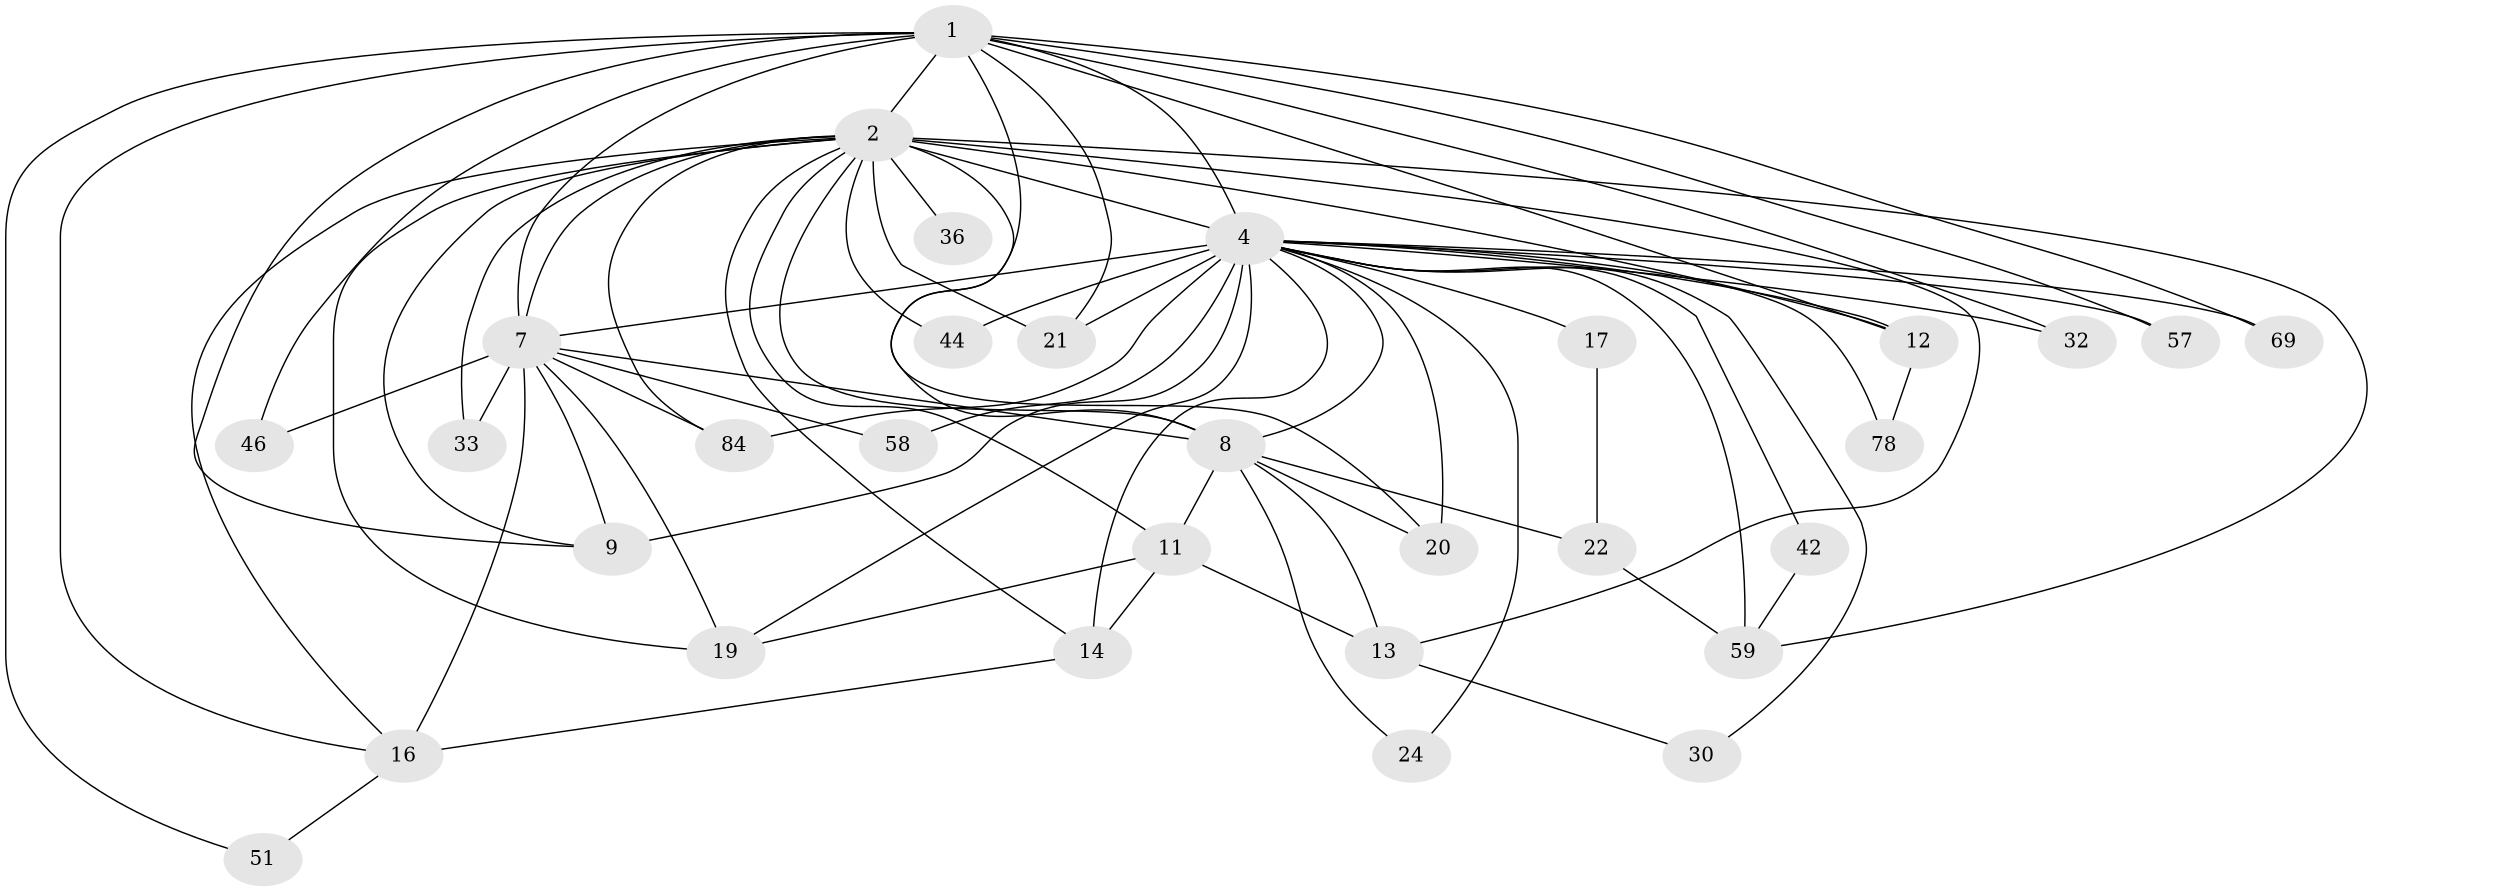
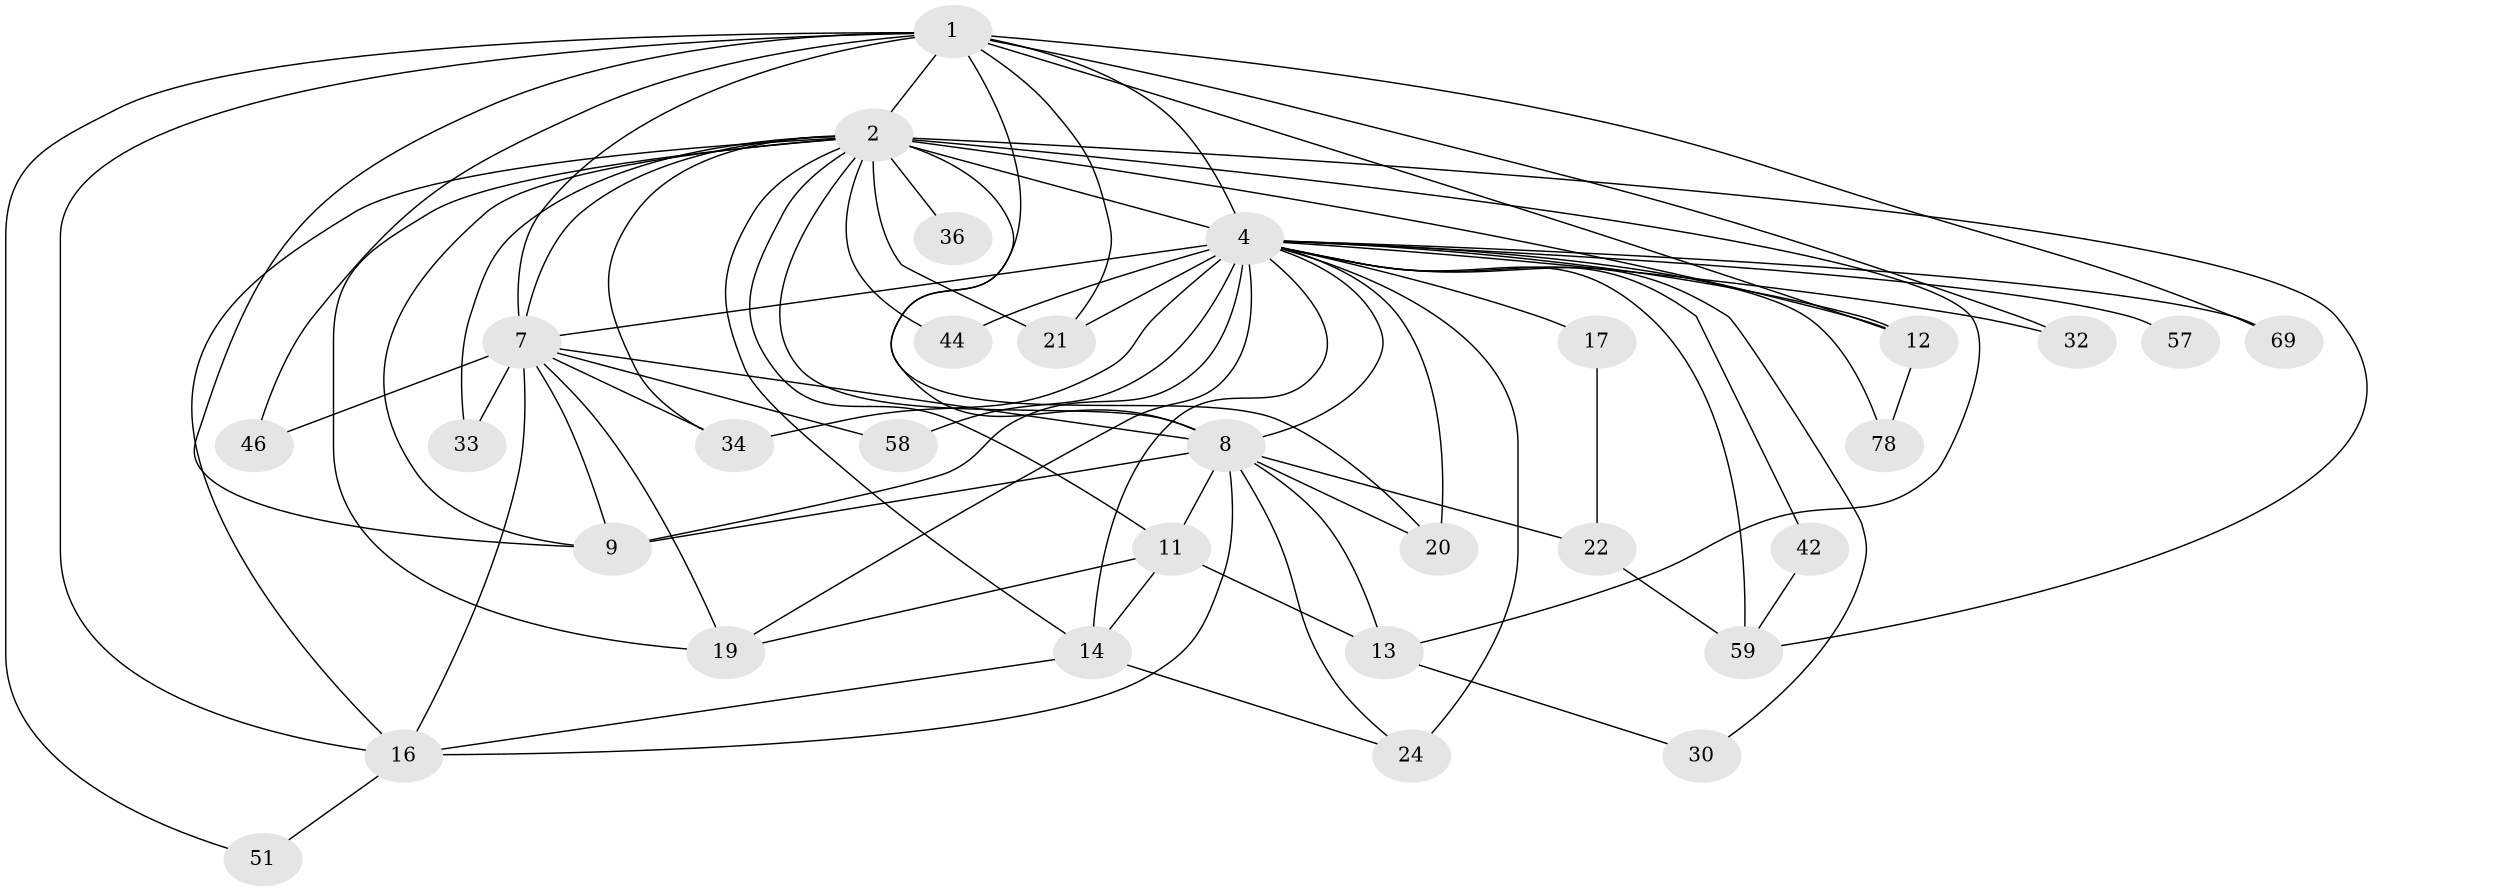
(1579, 147) -> none
(735, 446) -> (735, 446)
none -> (919, 497)
none -> (1252, 704)
none -> (916, 731)
